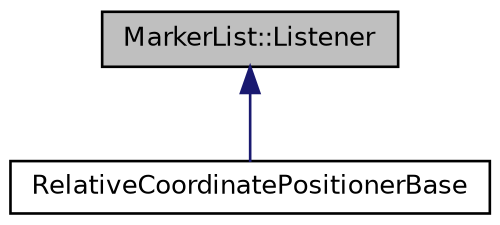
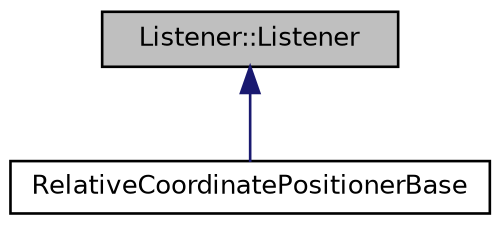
(250, 39) -> (250, 39)
